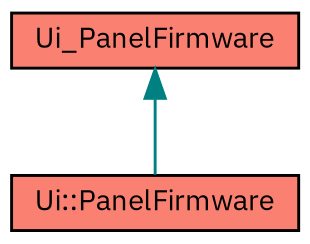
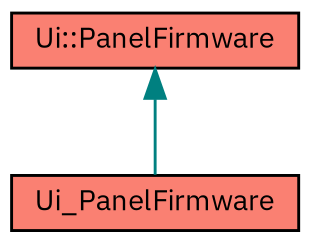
(155, 137) -> (155, 137)
